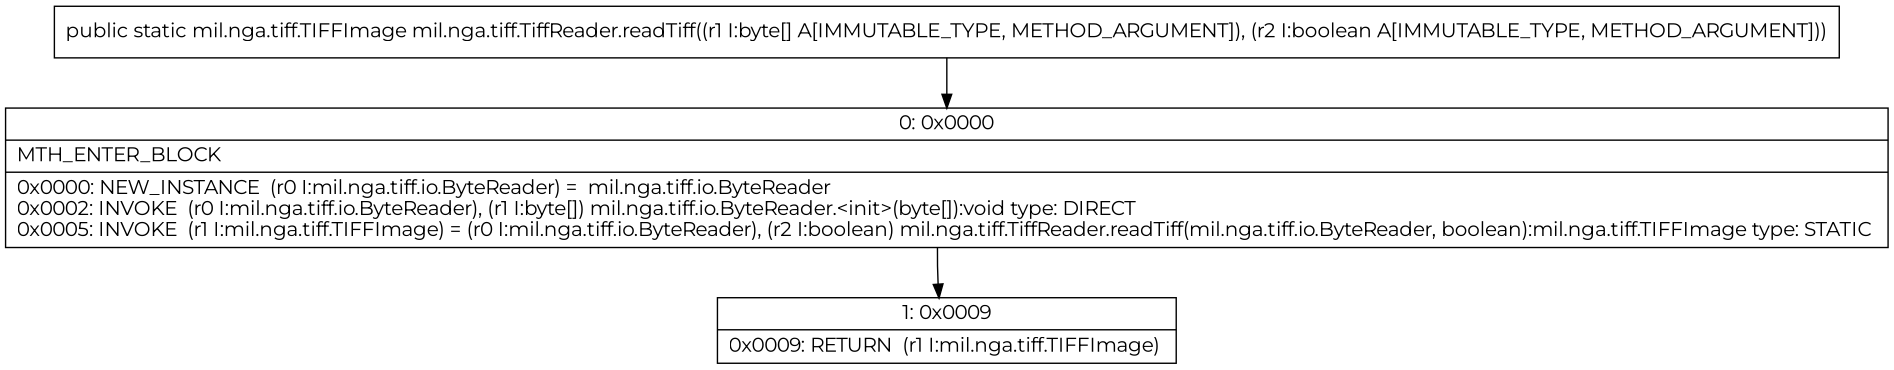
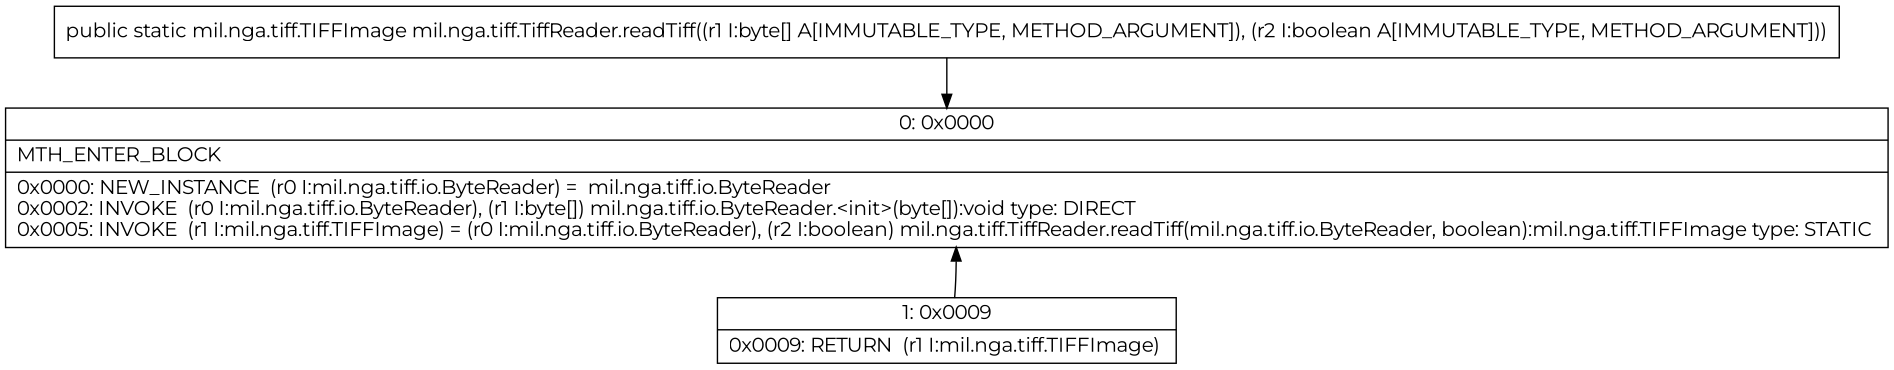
(938, 266) -> (956, 280)
